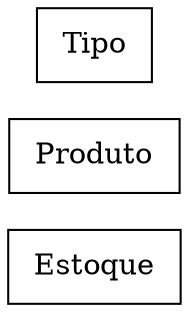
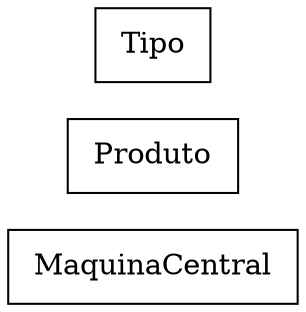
(94, 267) -> none
none -> (153, 267)
